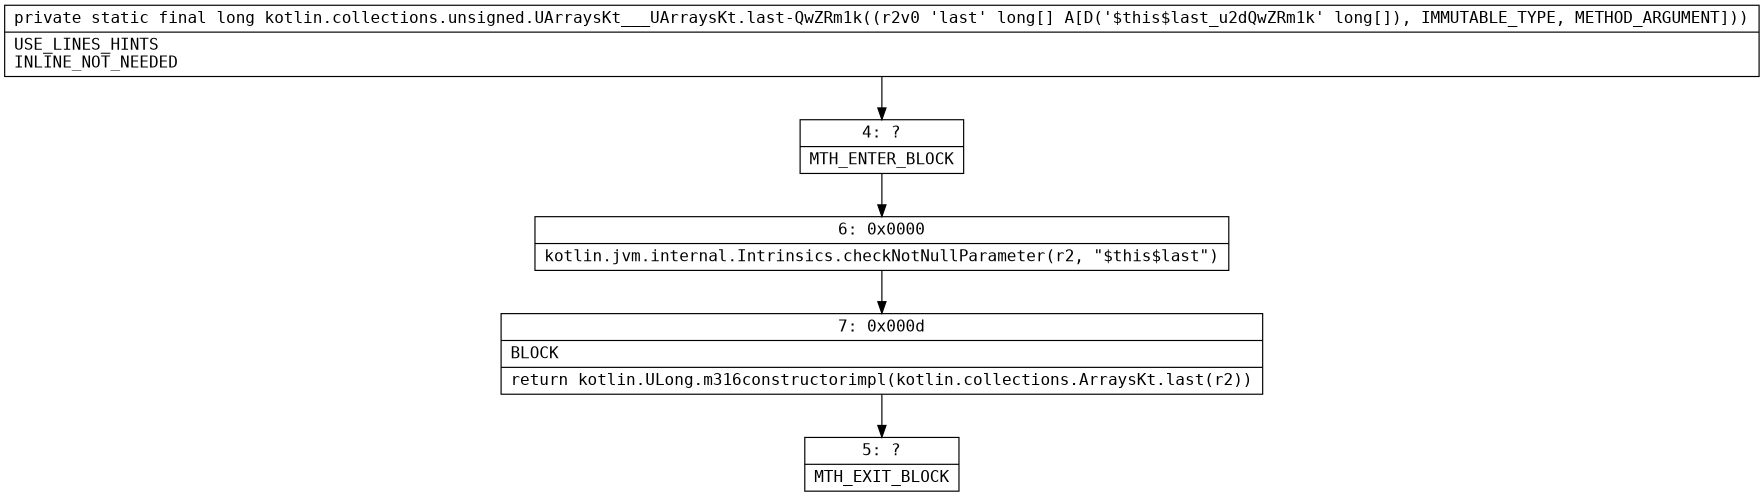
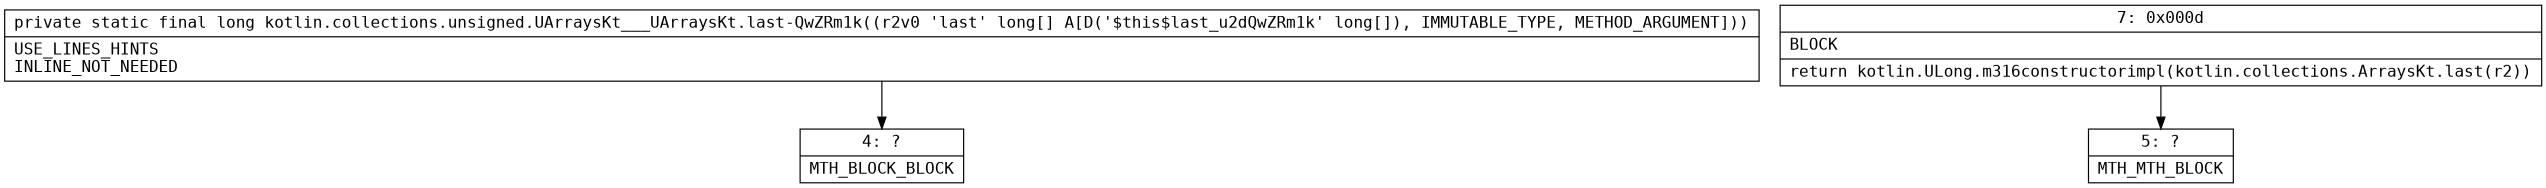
(882, 159) -> (882, 169)
(882, 244) -> none
(882, 477) -> (2161, 169)
